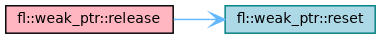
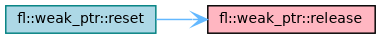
(192, 19) -> (174, 19)
